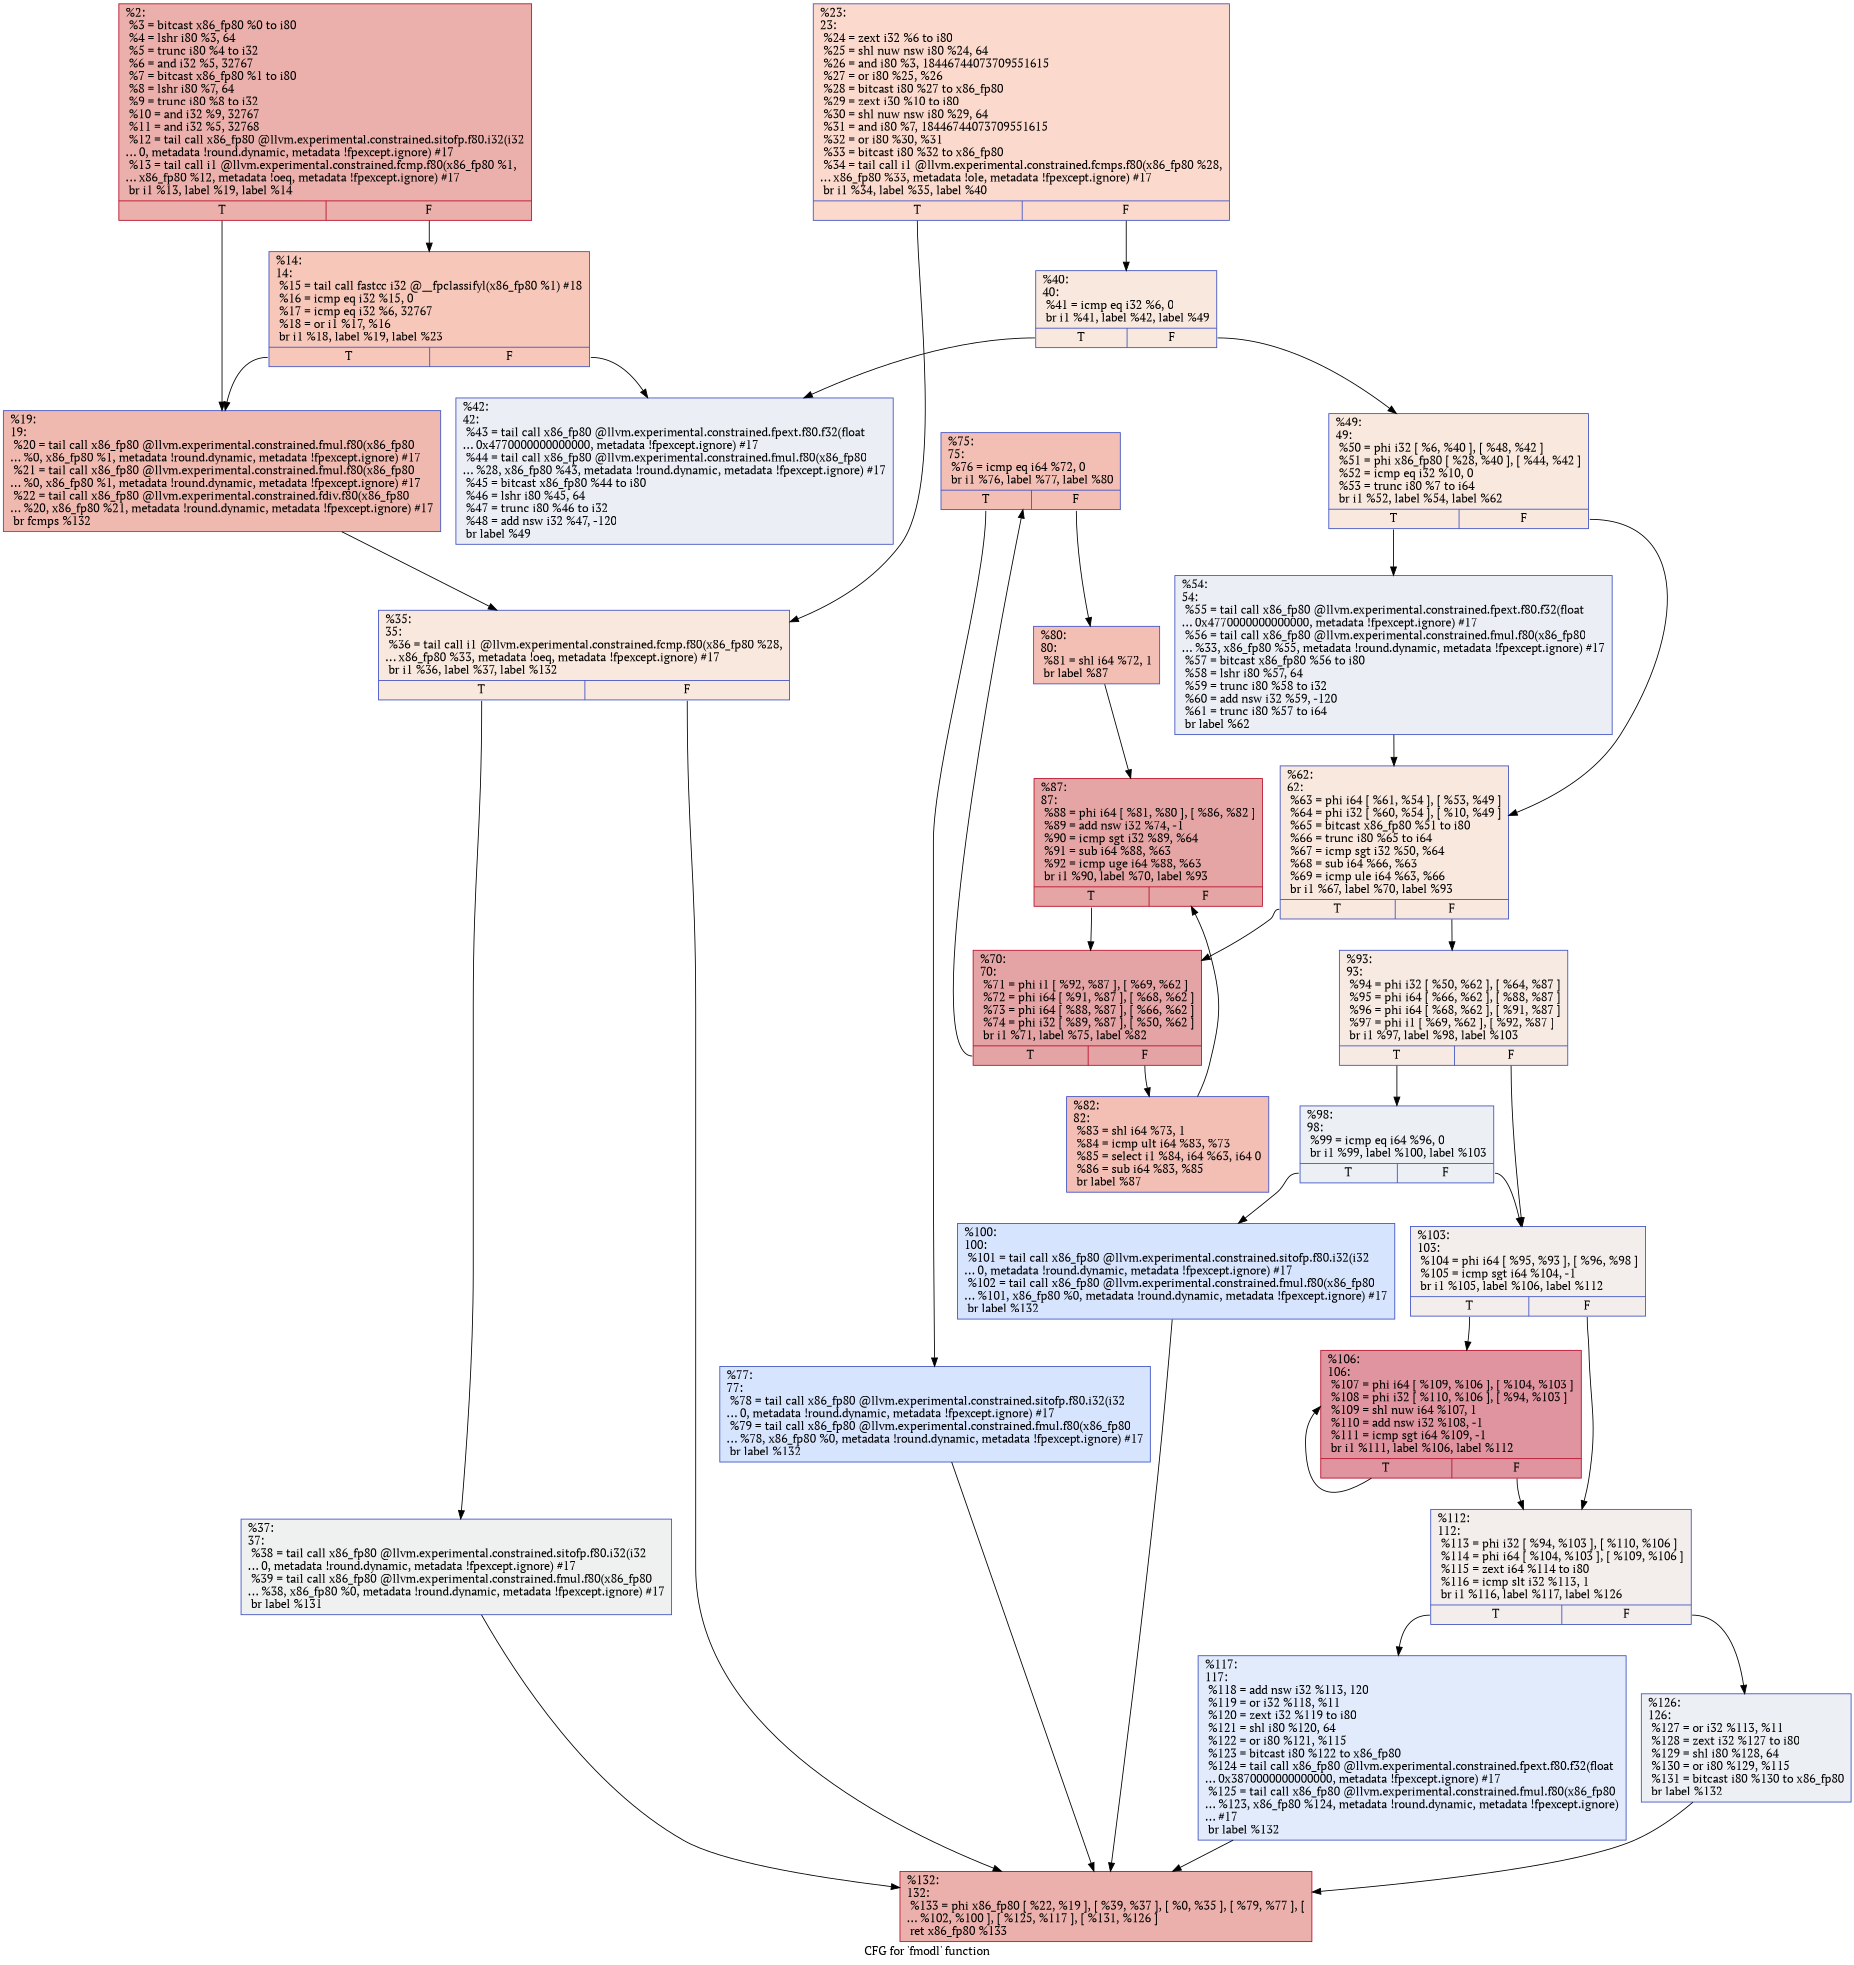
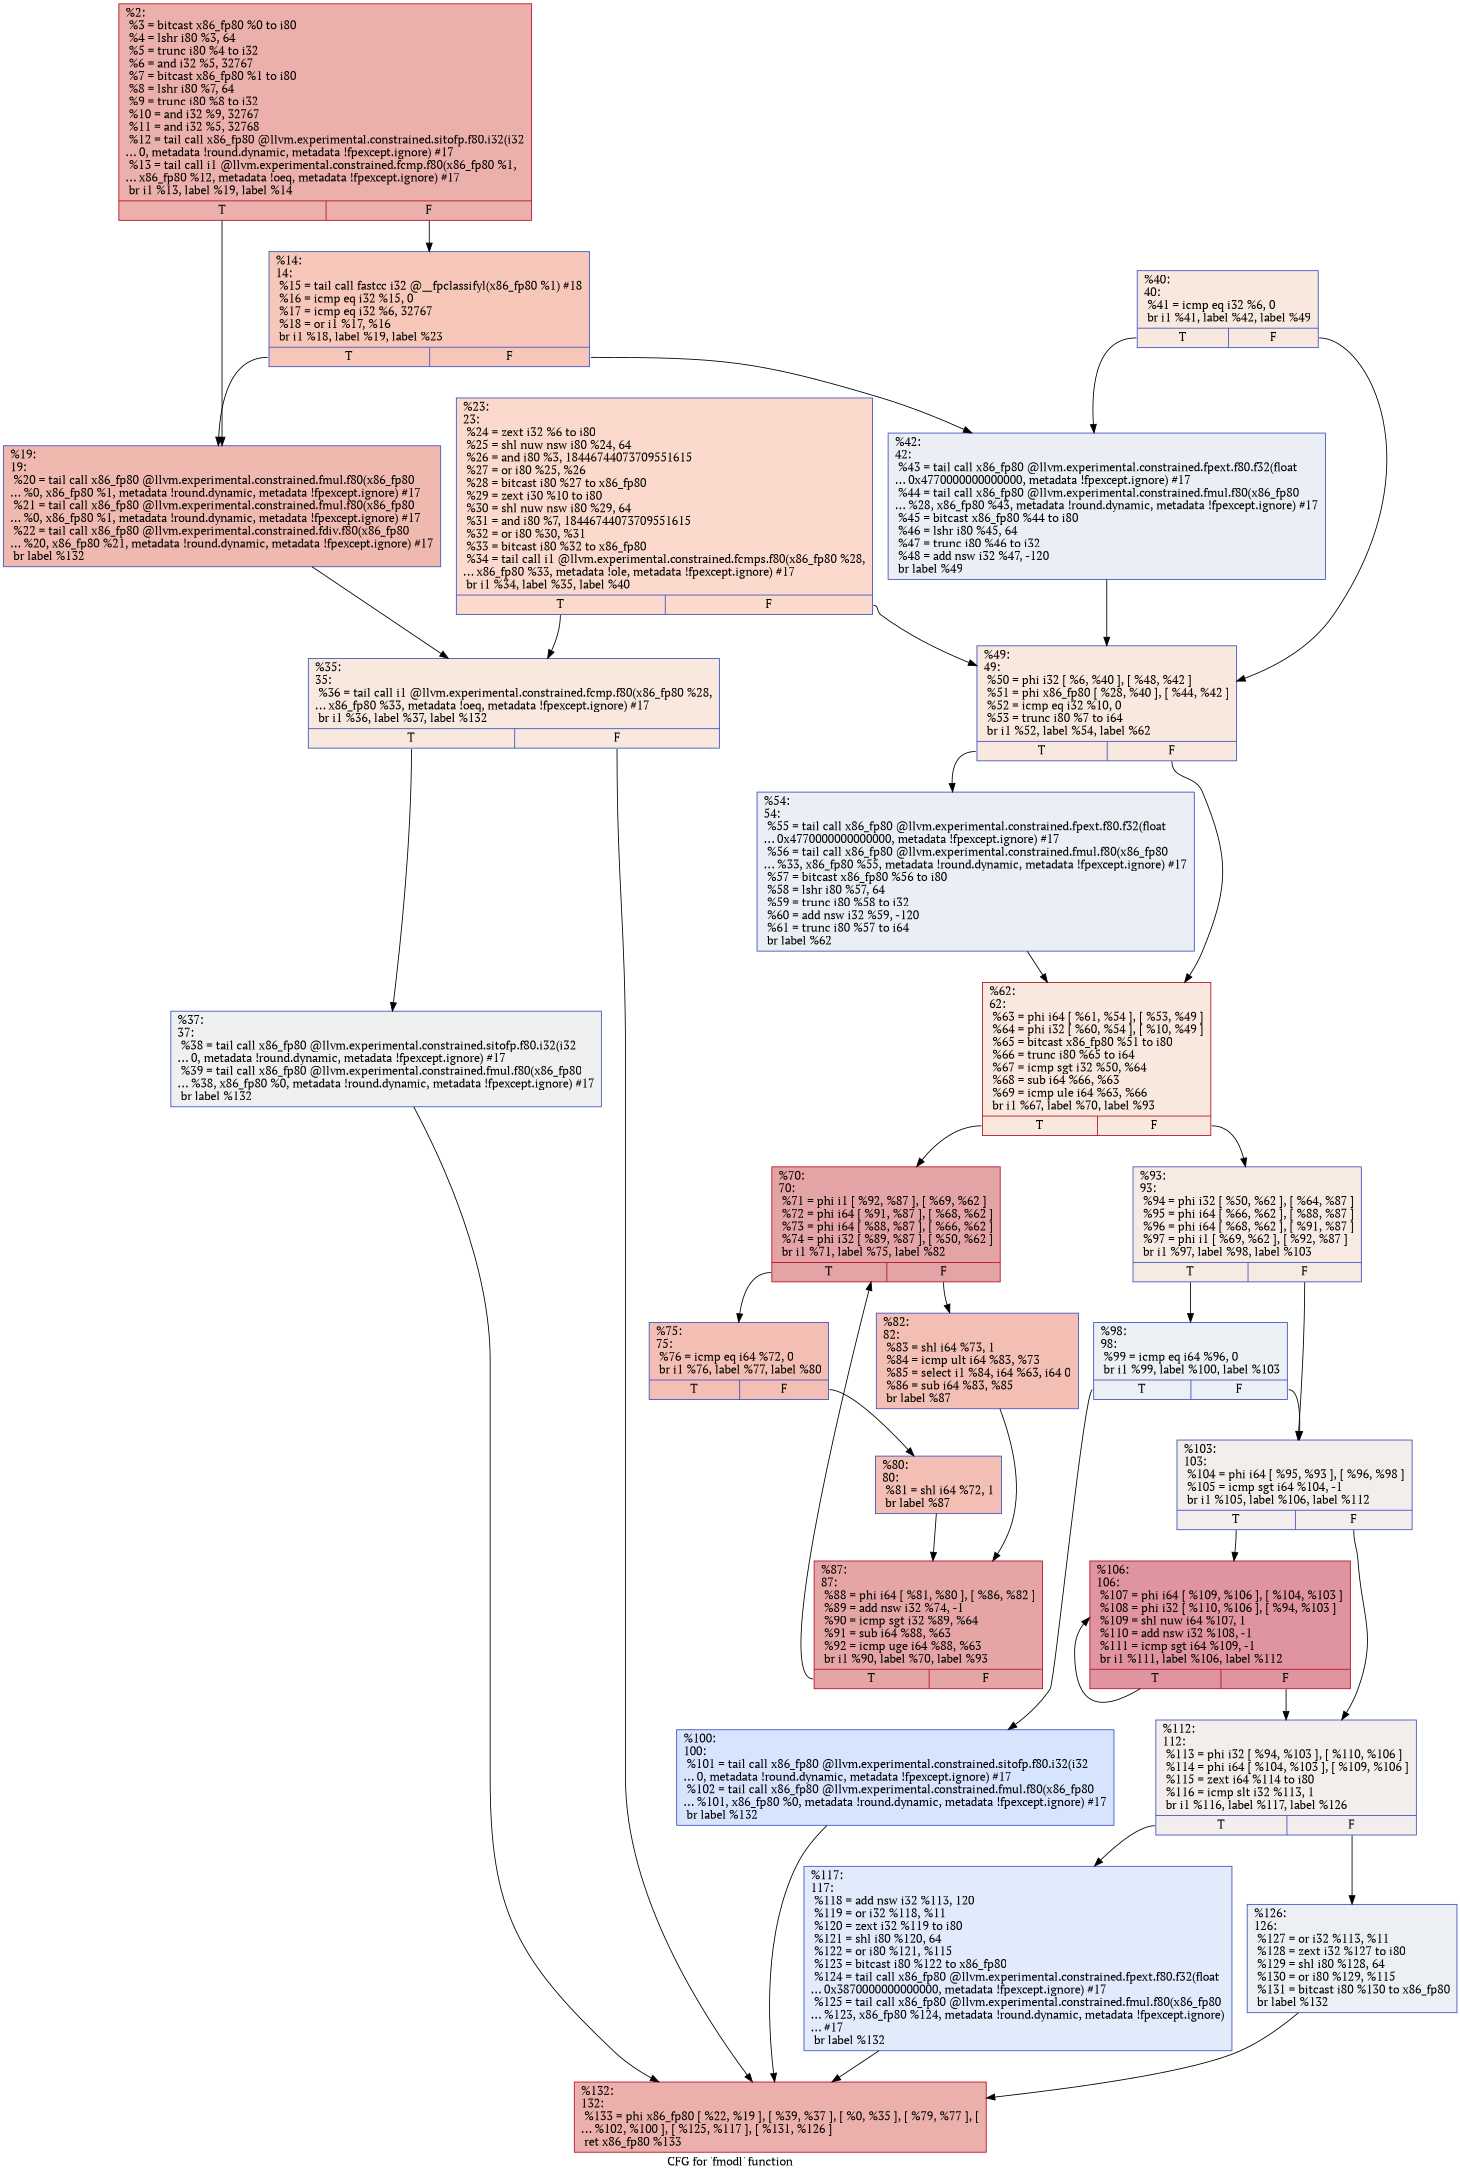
(1126, 241) -> (918, 638)
(51, 521) -> (47, 557)
none -> (1107, 608)
(1394, 842) -> (1097, 1059)
(935, 1414) -> none
(285, 1605) -> (215, 1097)
